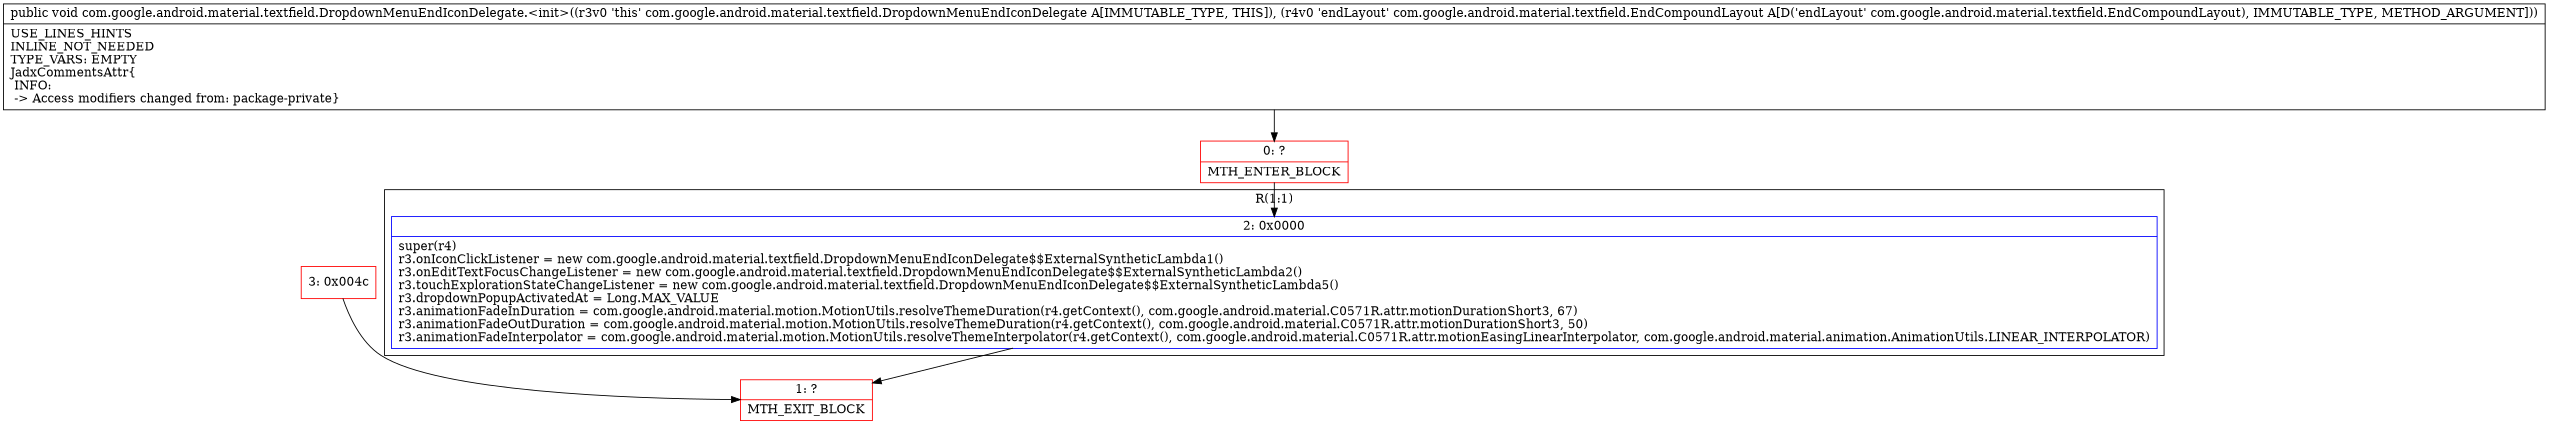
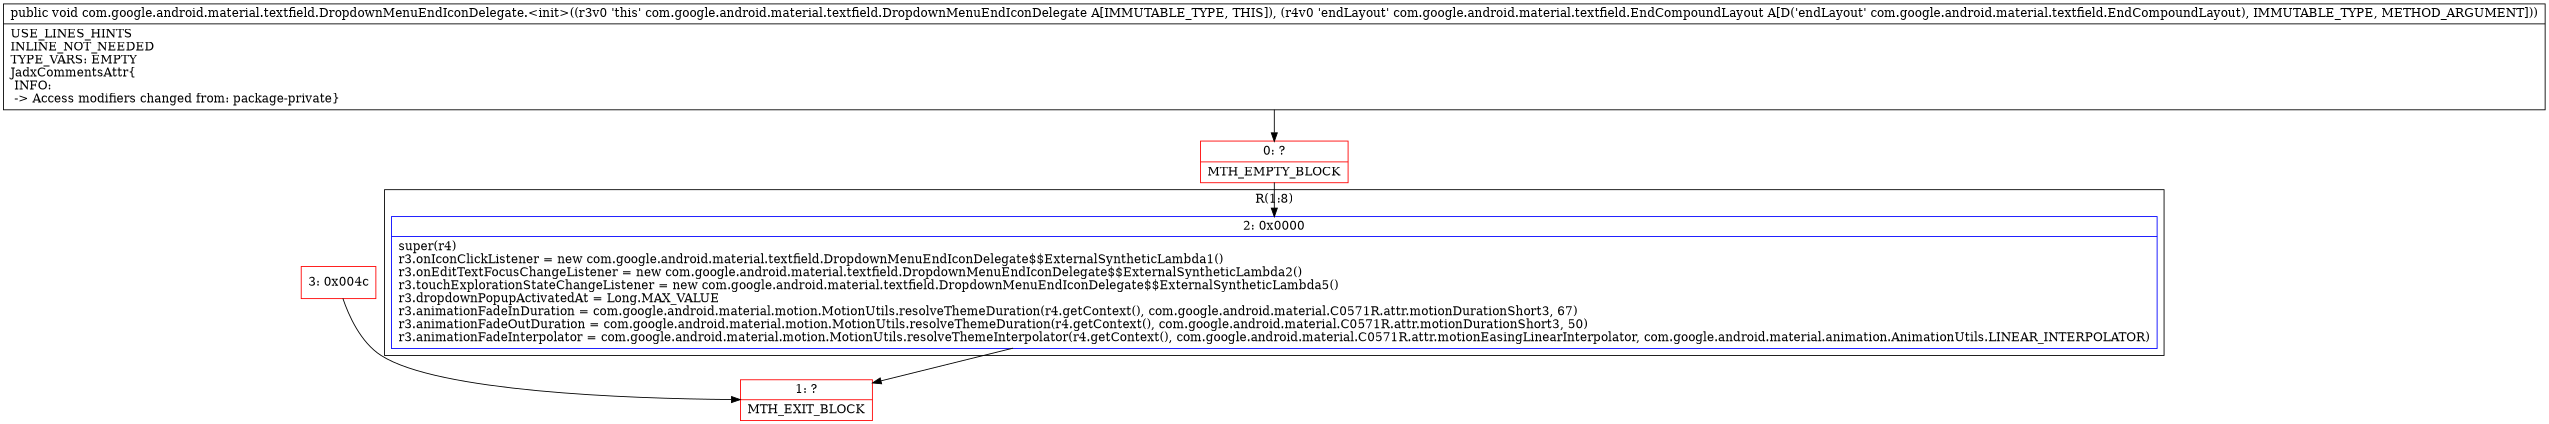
(1274, 172) -> (1274, 172)
(1274, 200) -> (1274, 200)
